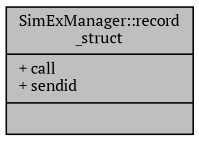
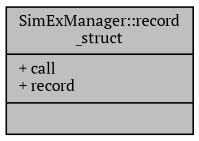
(48, 86) -> (47, 86)
